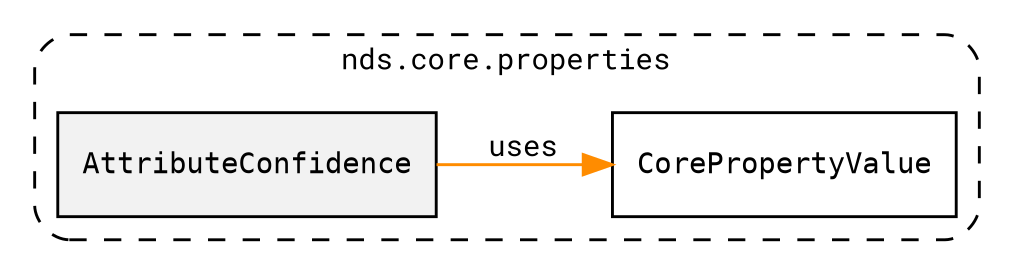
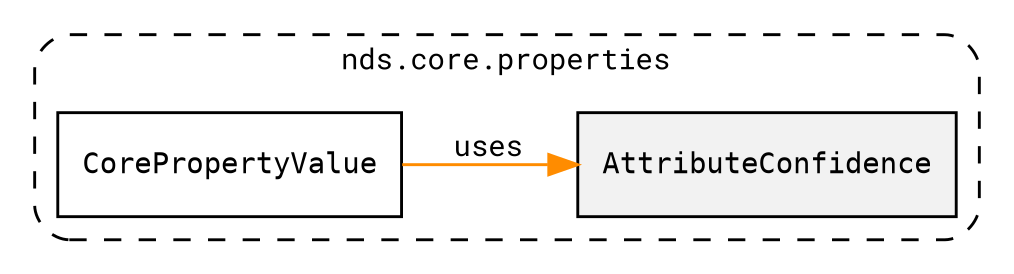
(510, 165) -> (475, 165)
